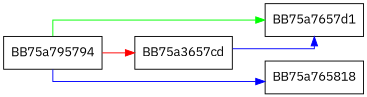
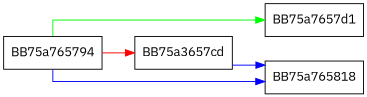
(275, 49) -> (244, 65)
(53, 53) -> (53, 53)
